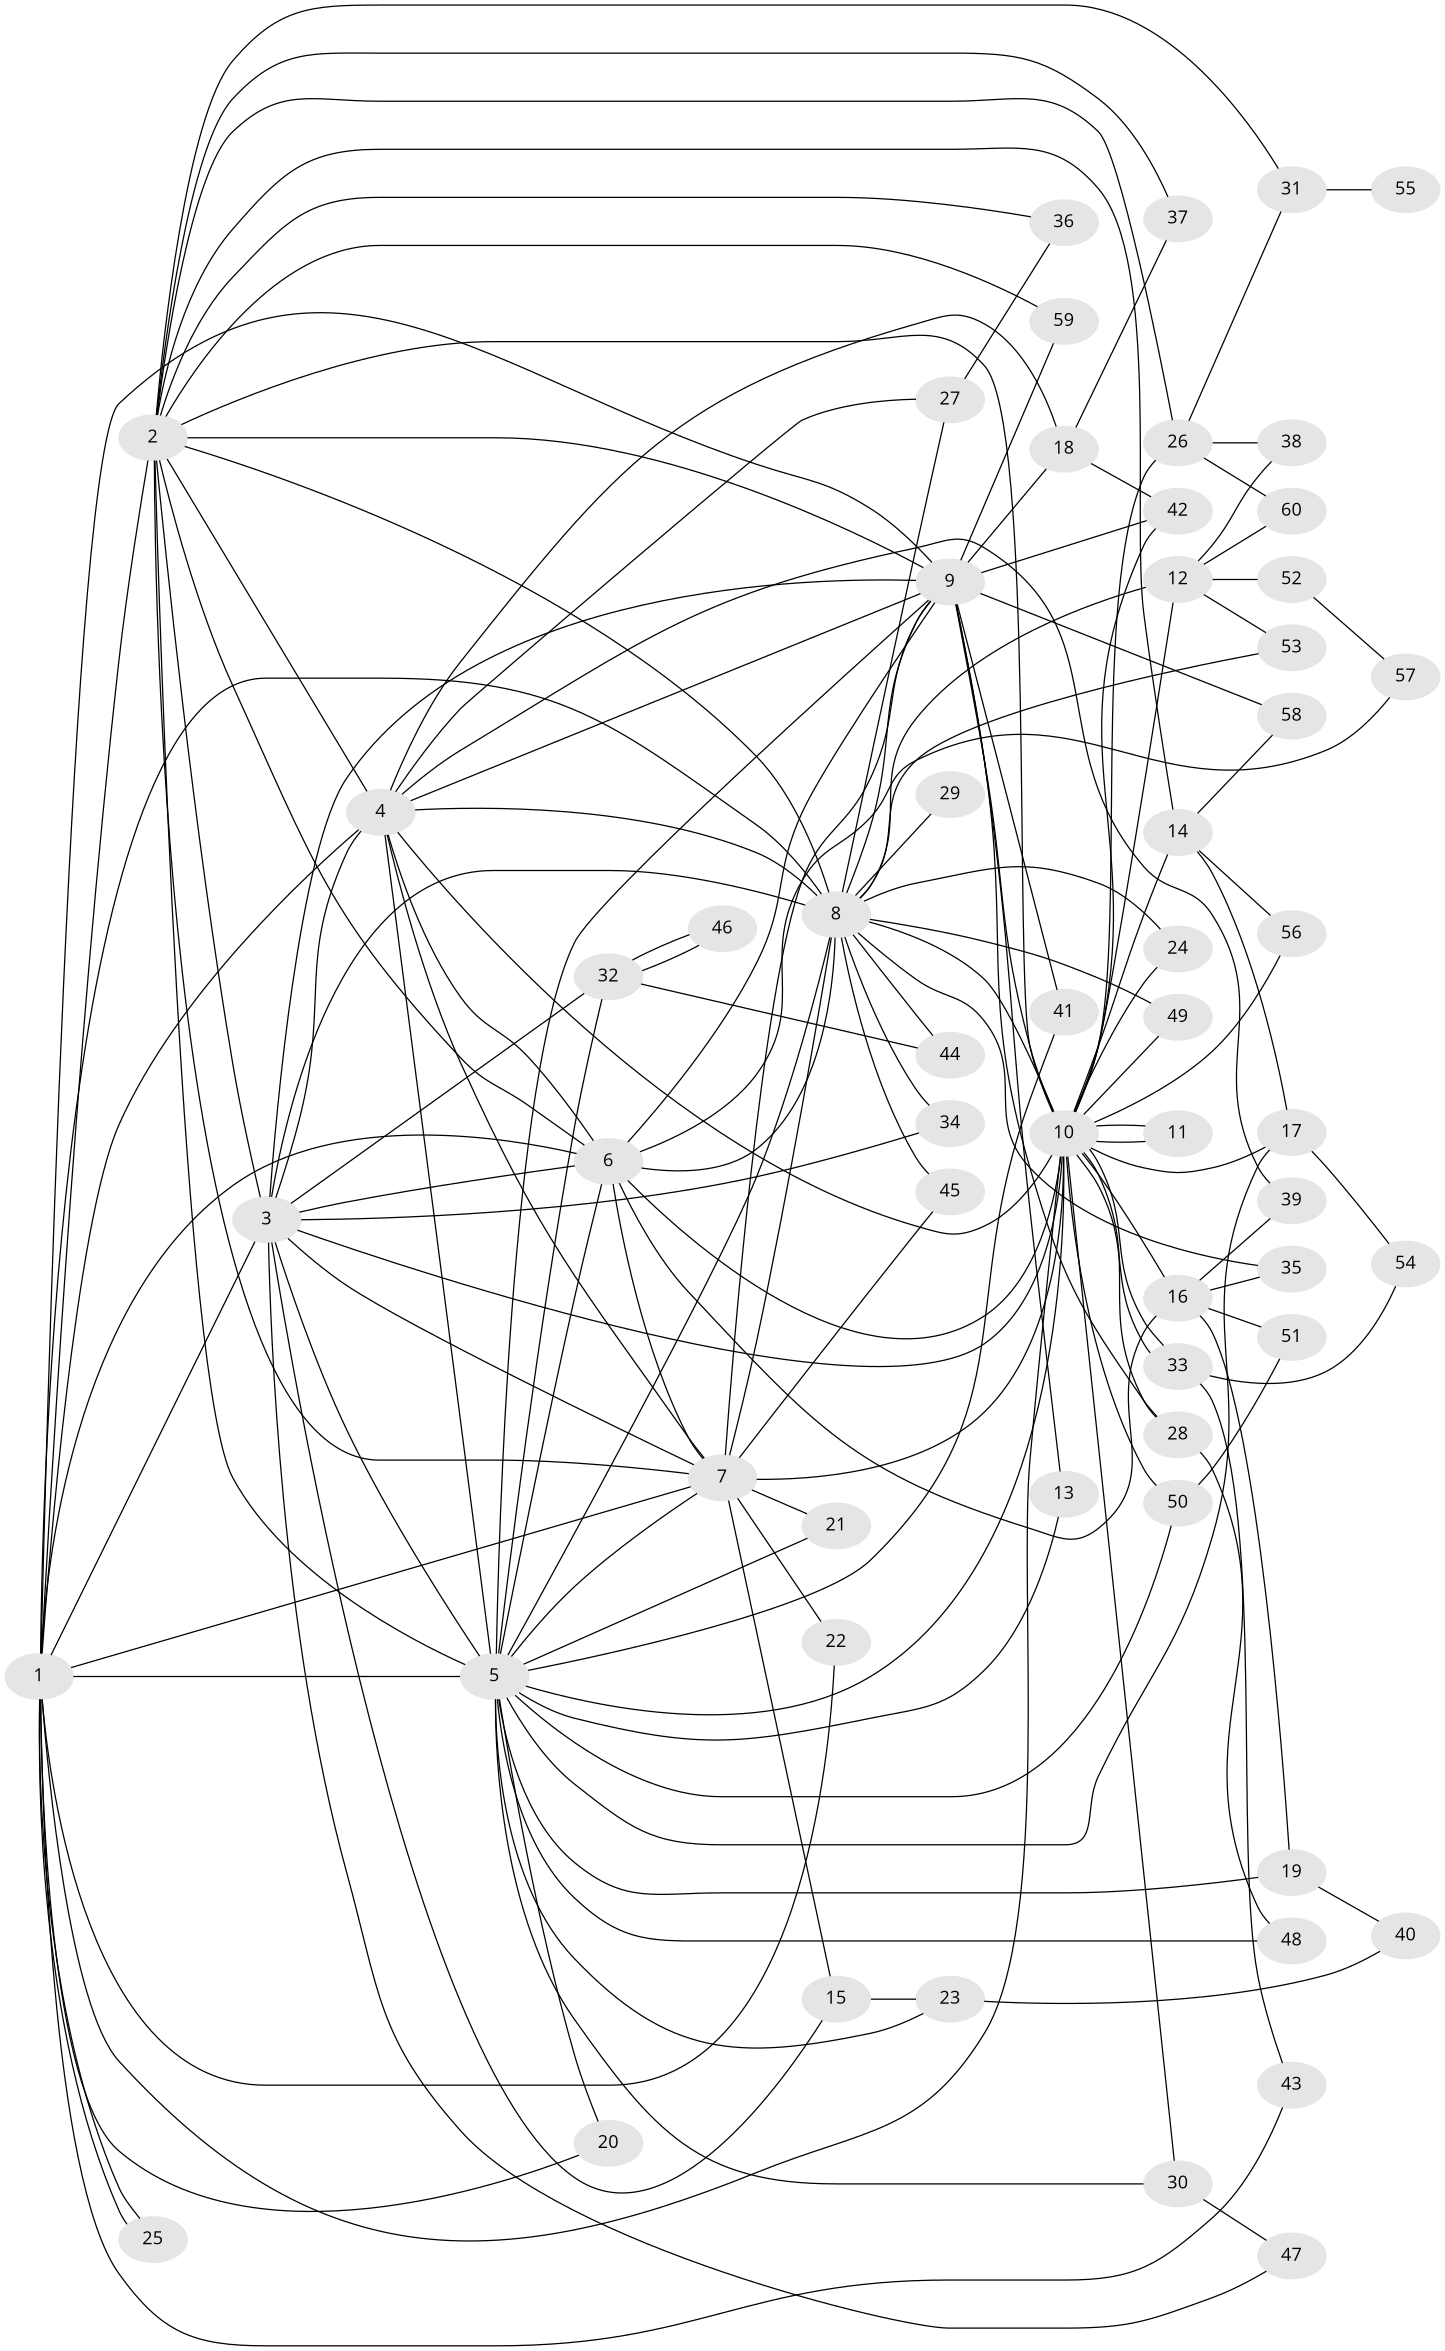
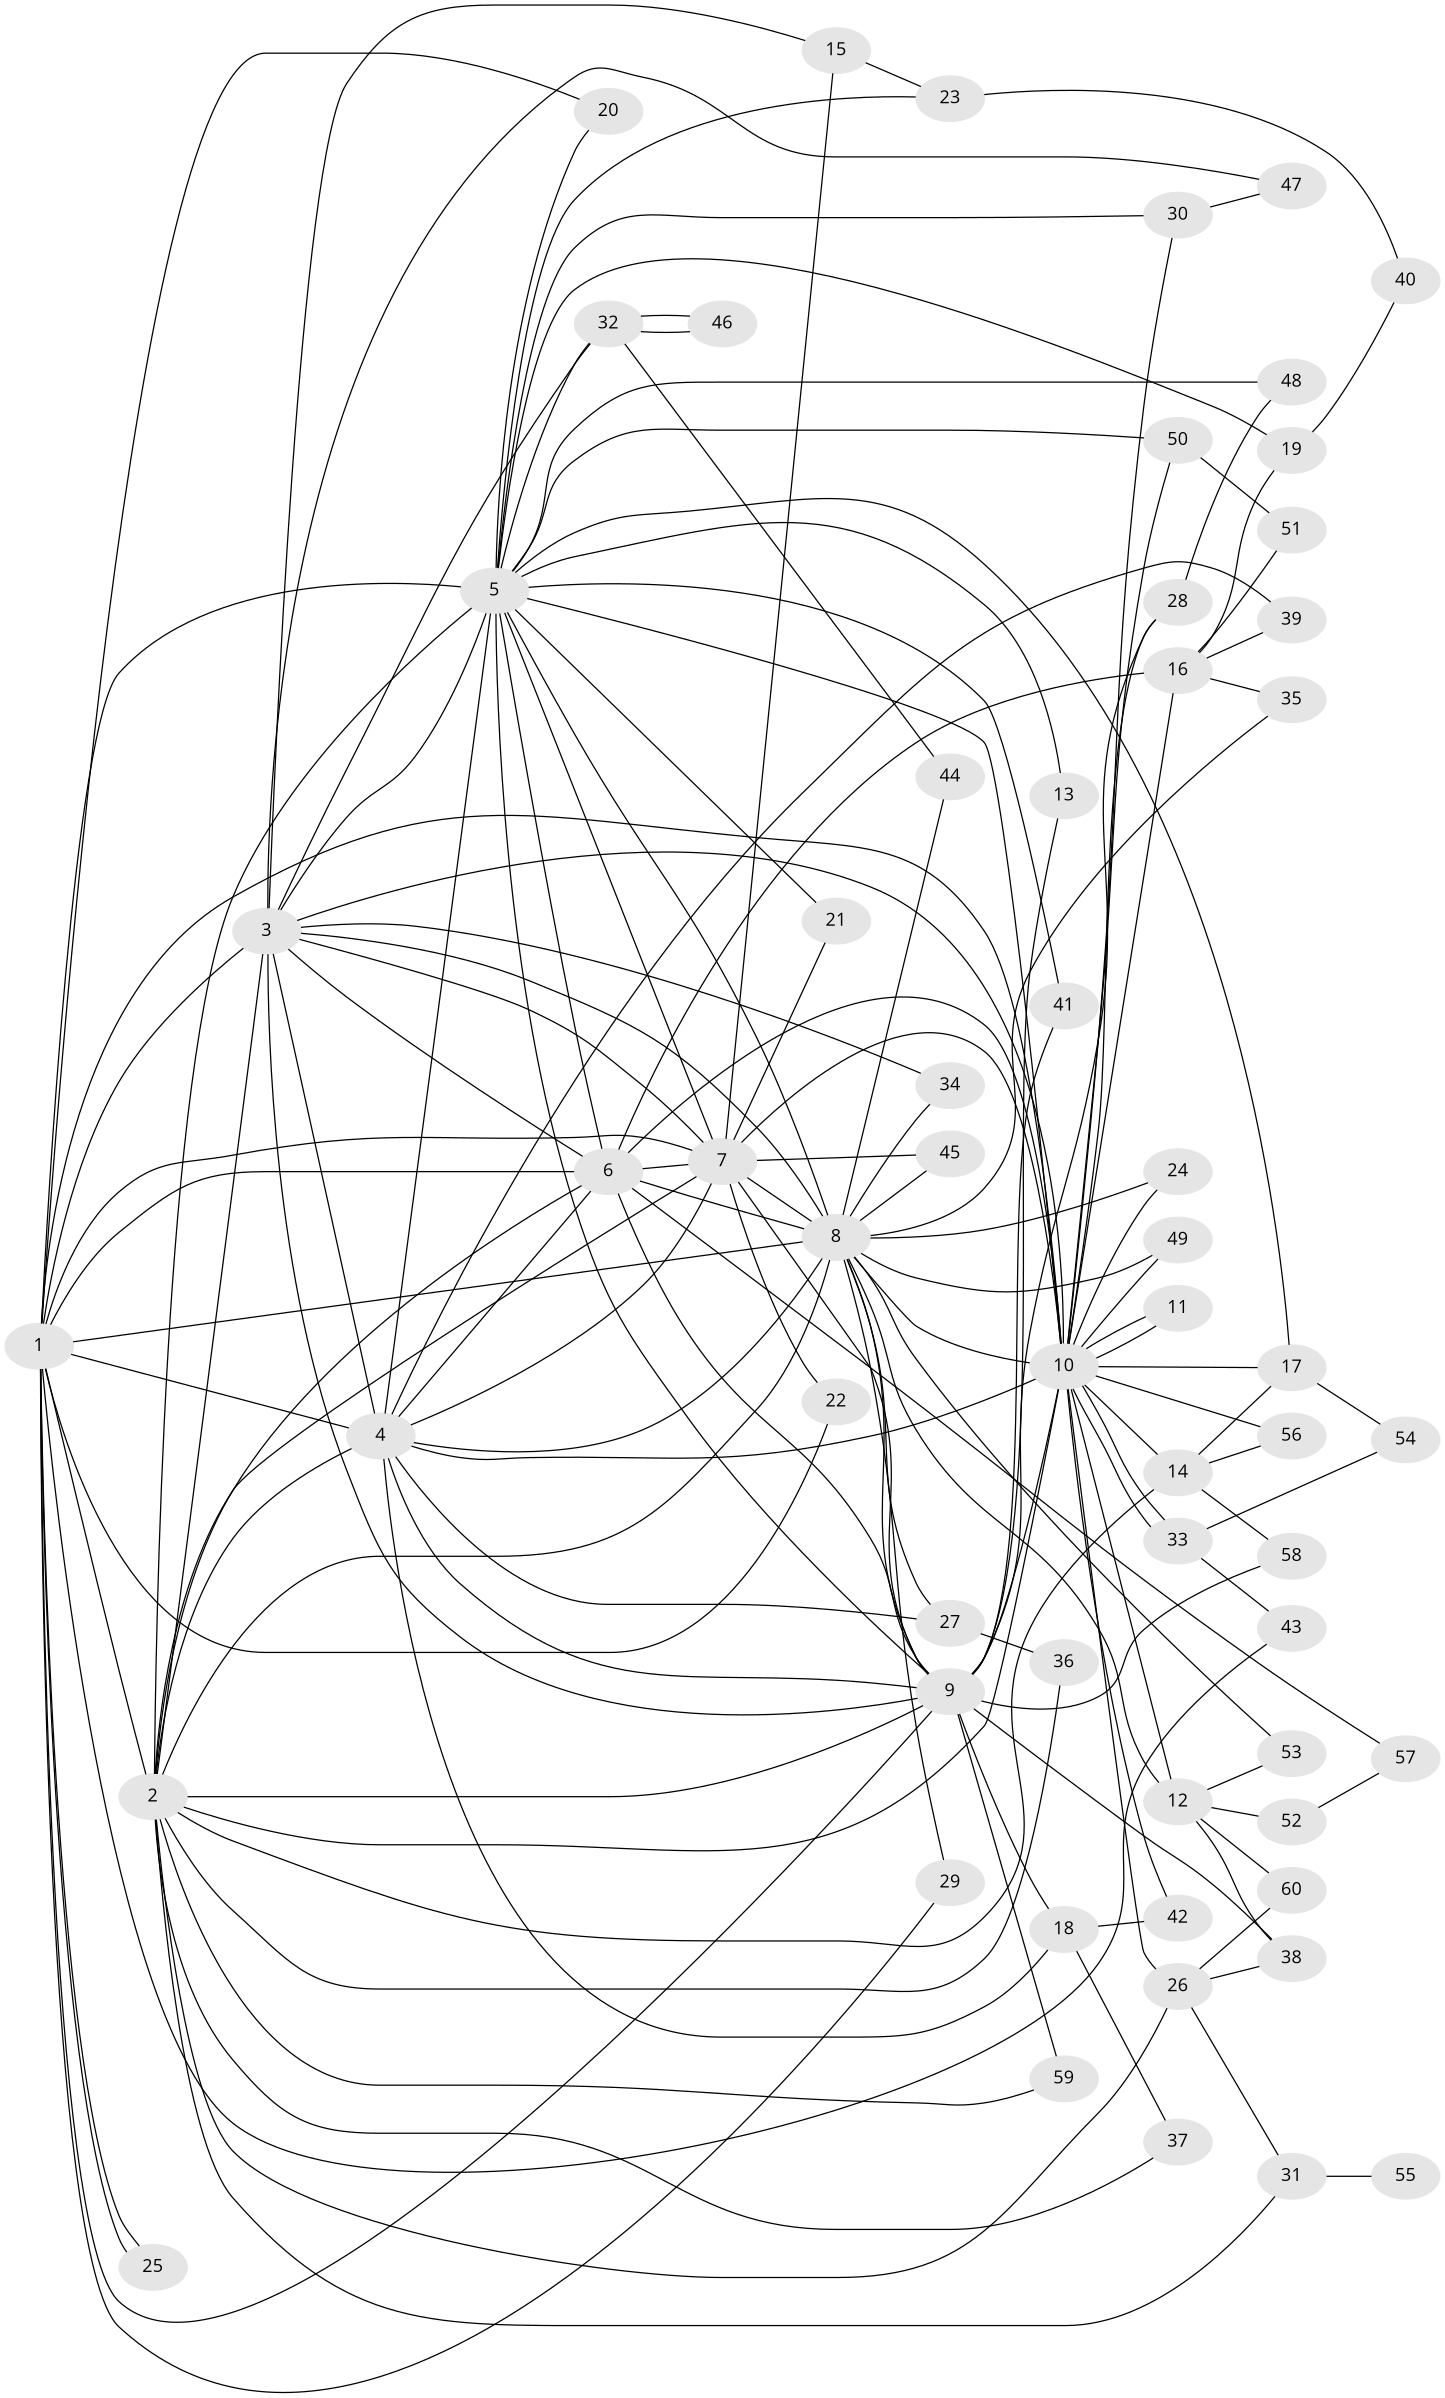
(1064, 547) -> (1110, 1811)
none -> (141, 2339)
